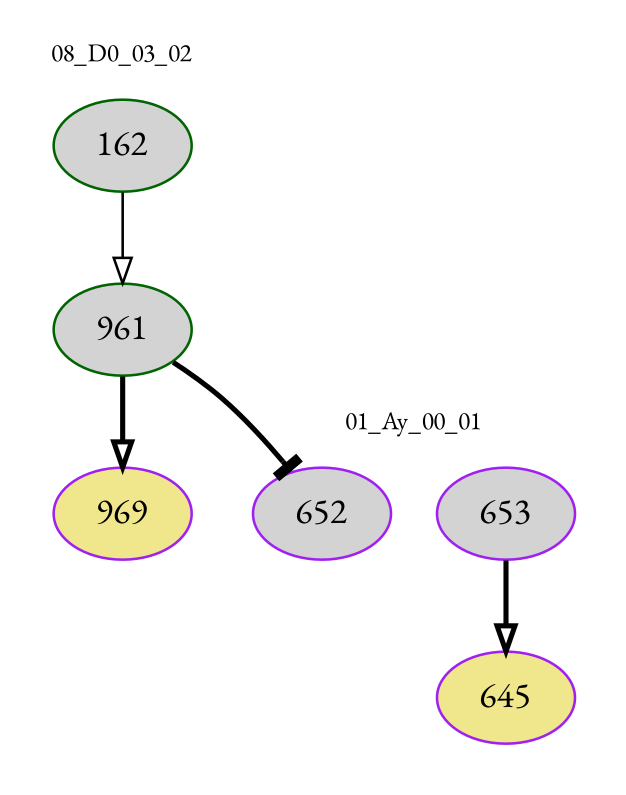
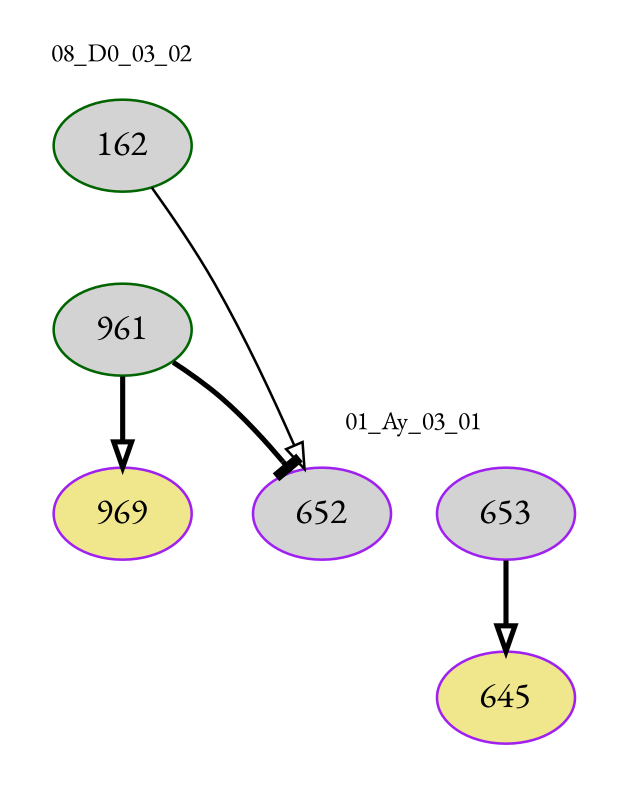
(123, 225) -> (230, 312)
(414, 423) -> (414, 423)
